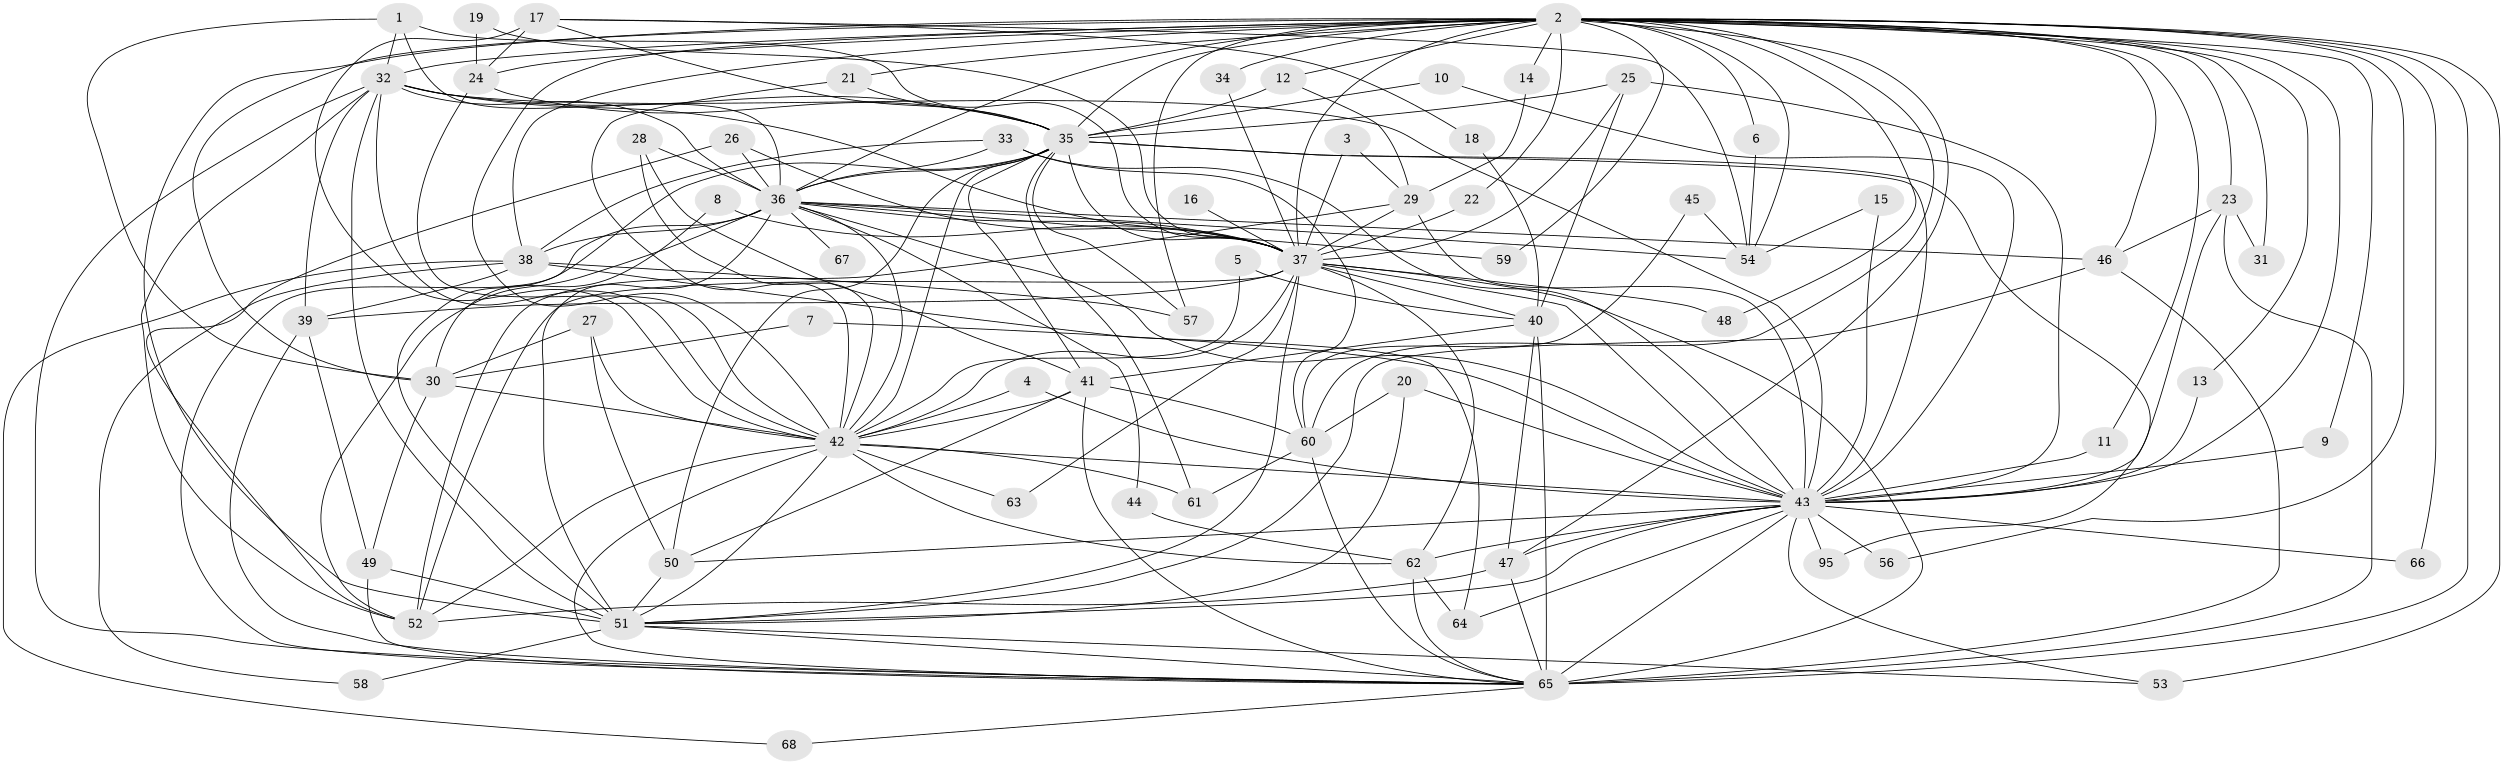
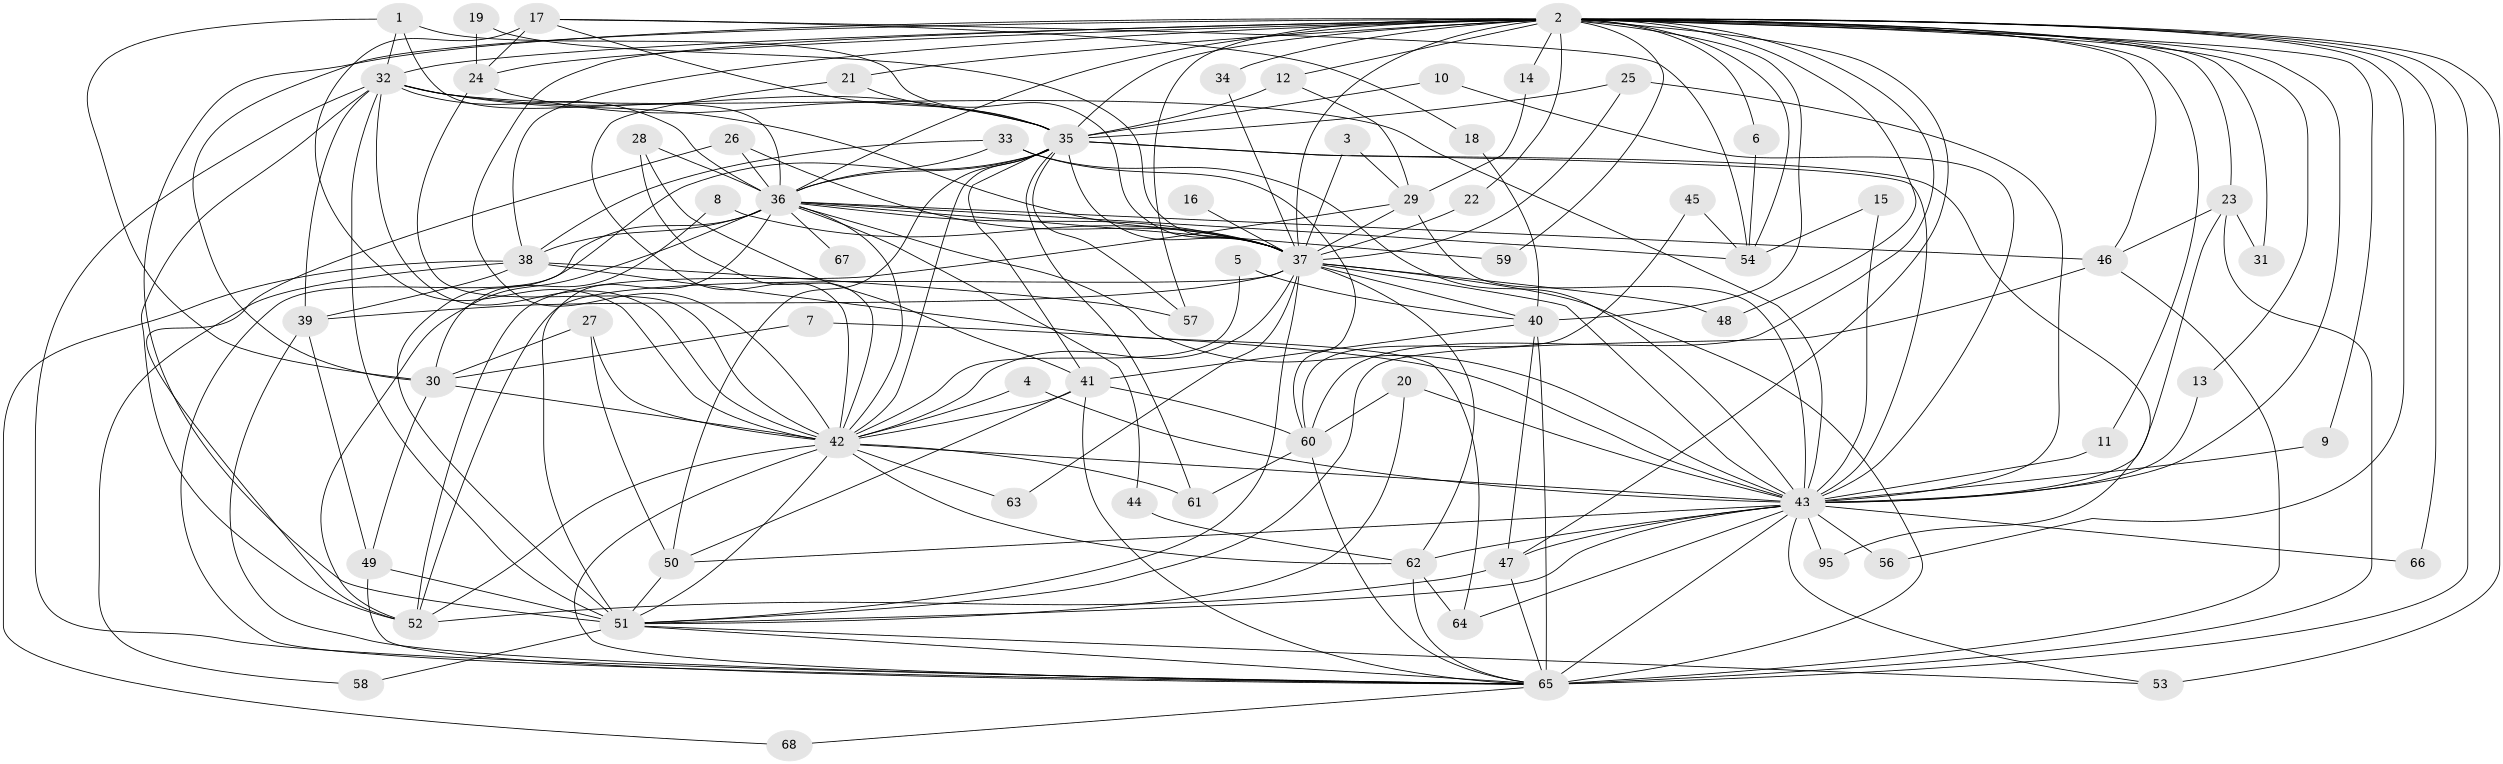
(1588, 184) -> (1799, 183)
